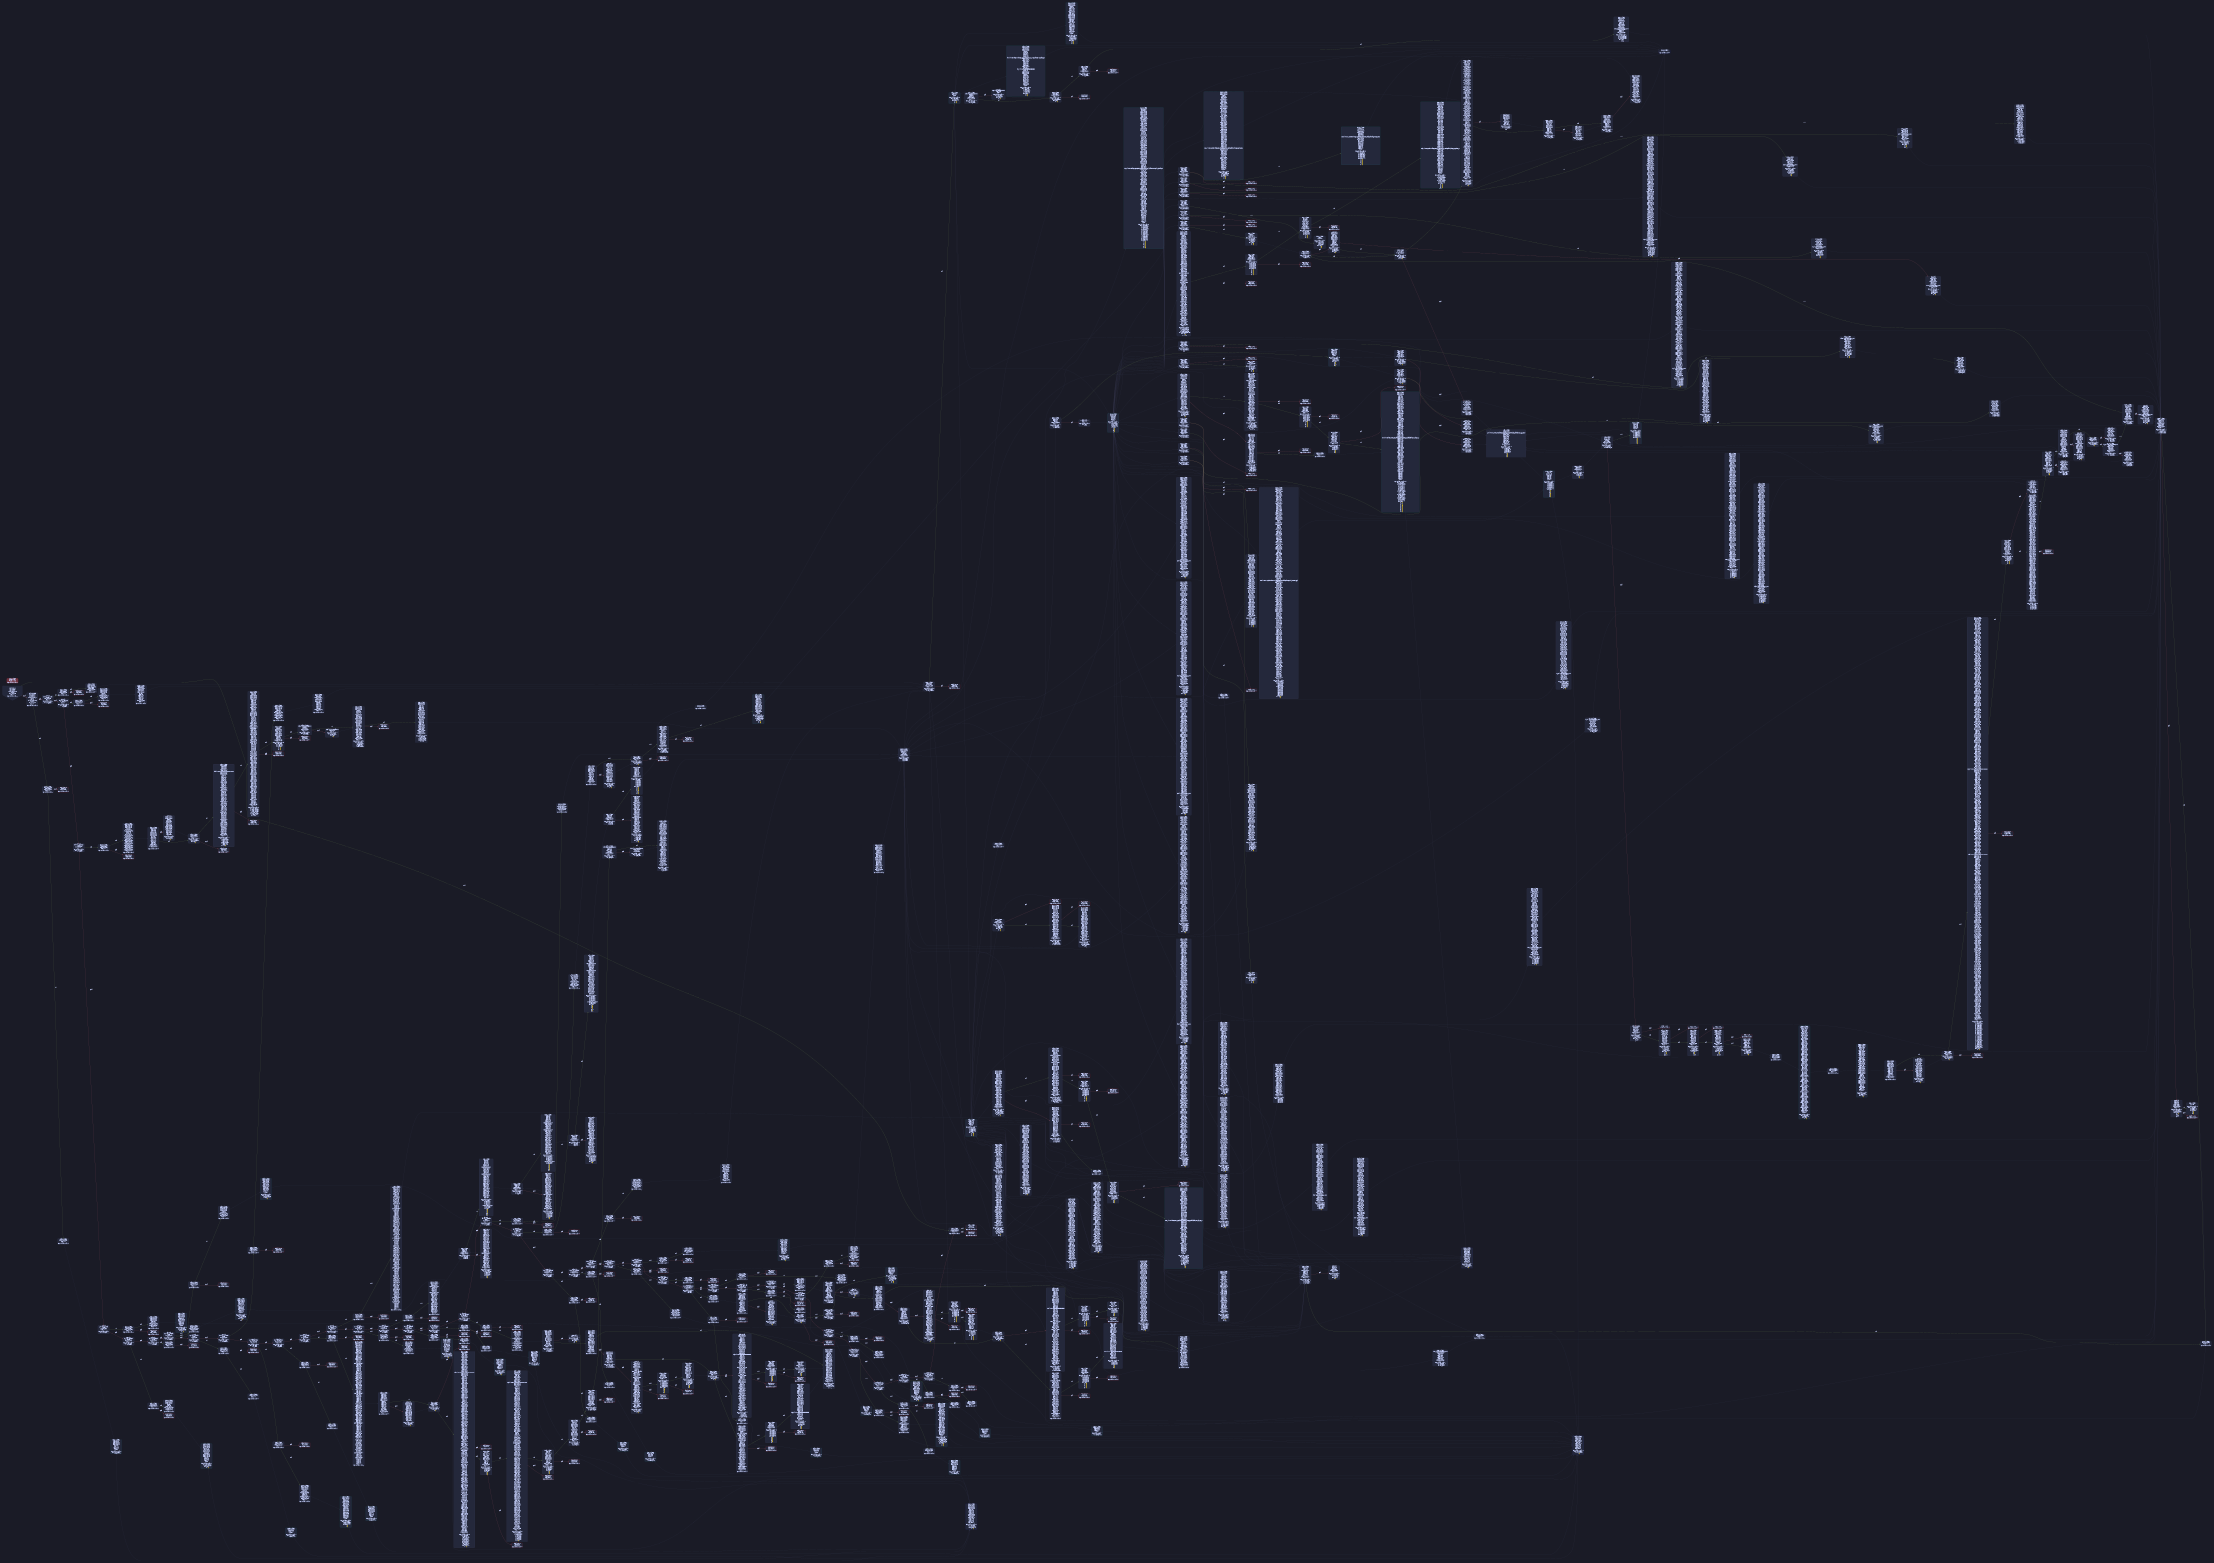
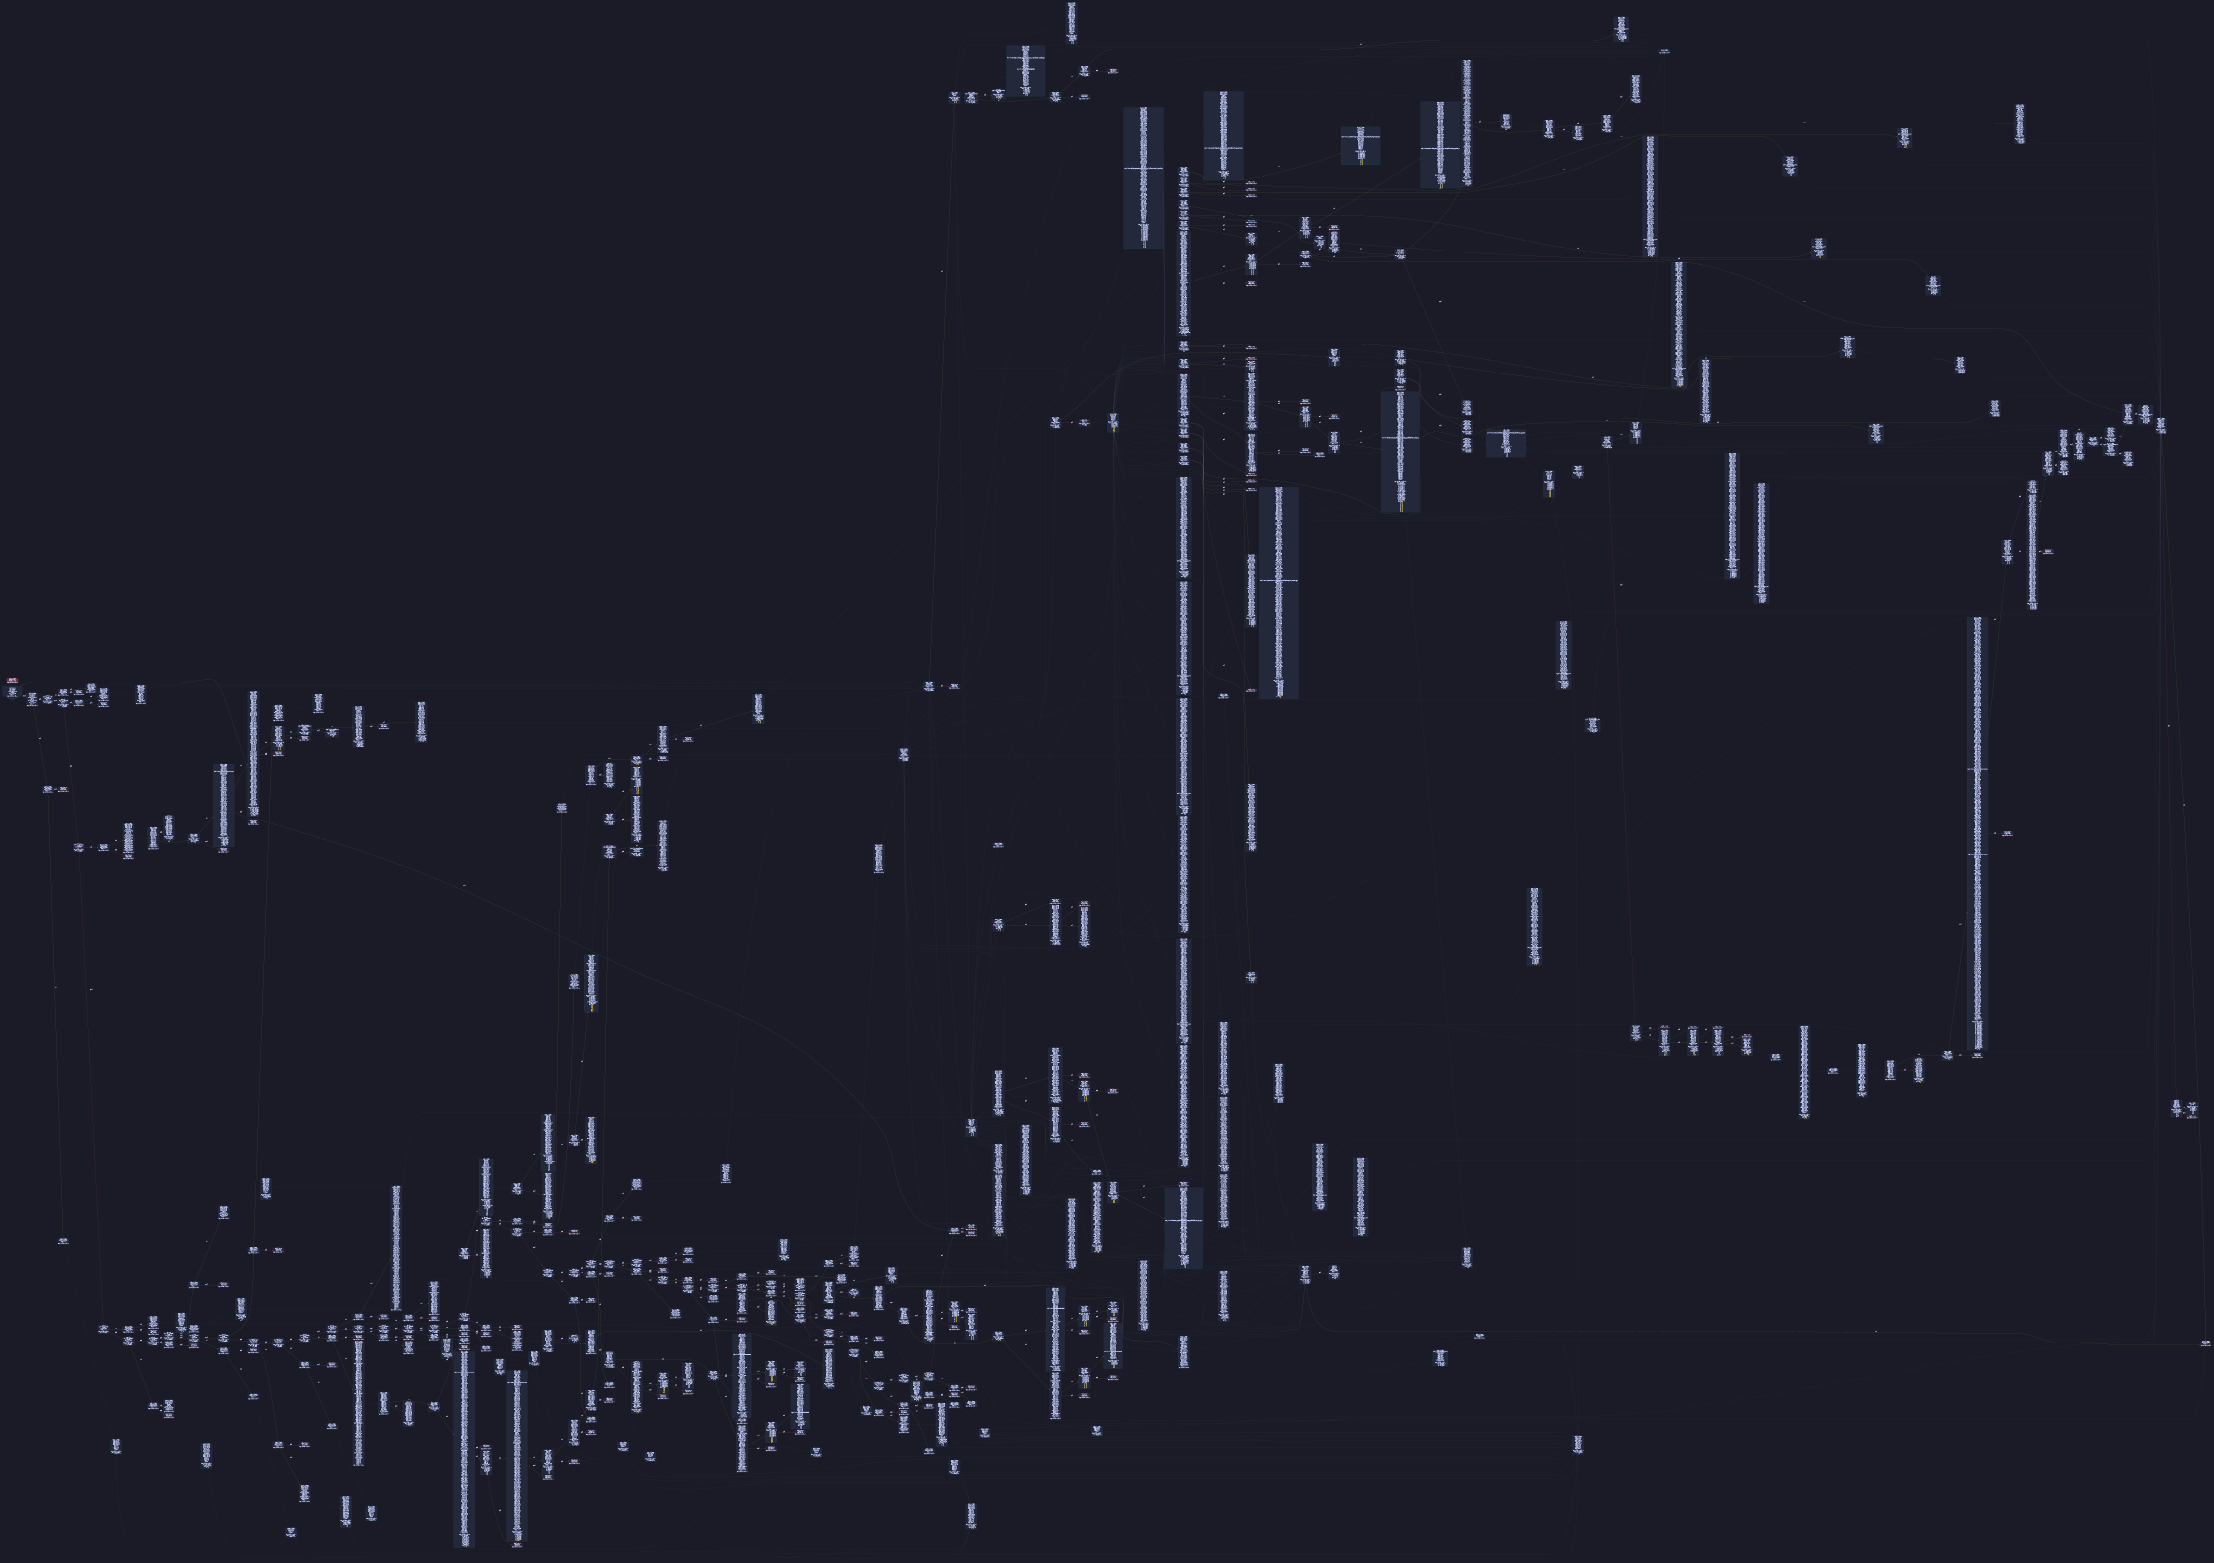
none -> (1251, 481)
(701, 707) -> none
